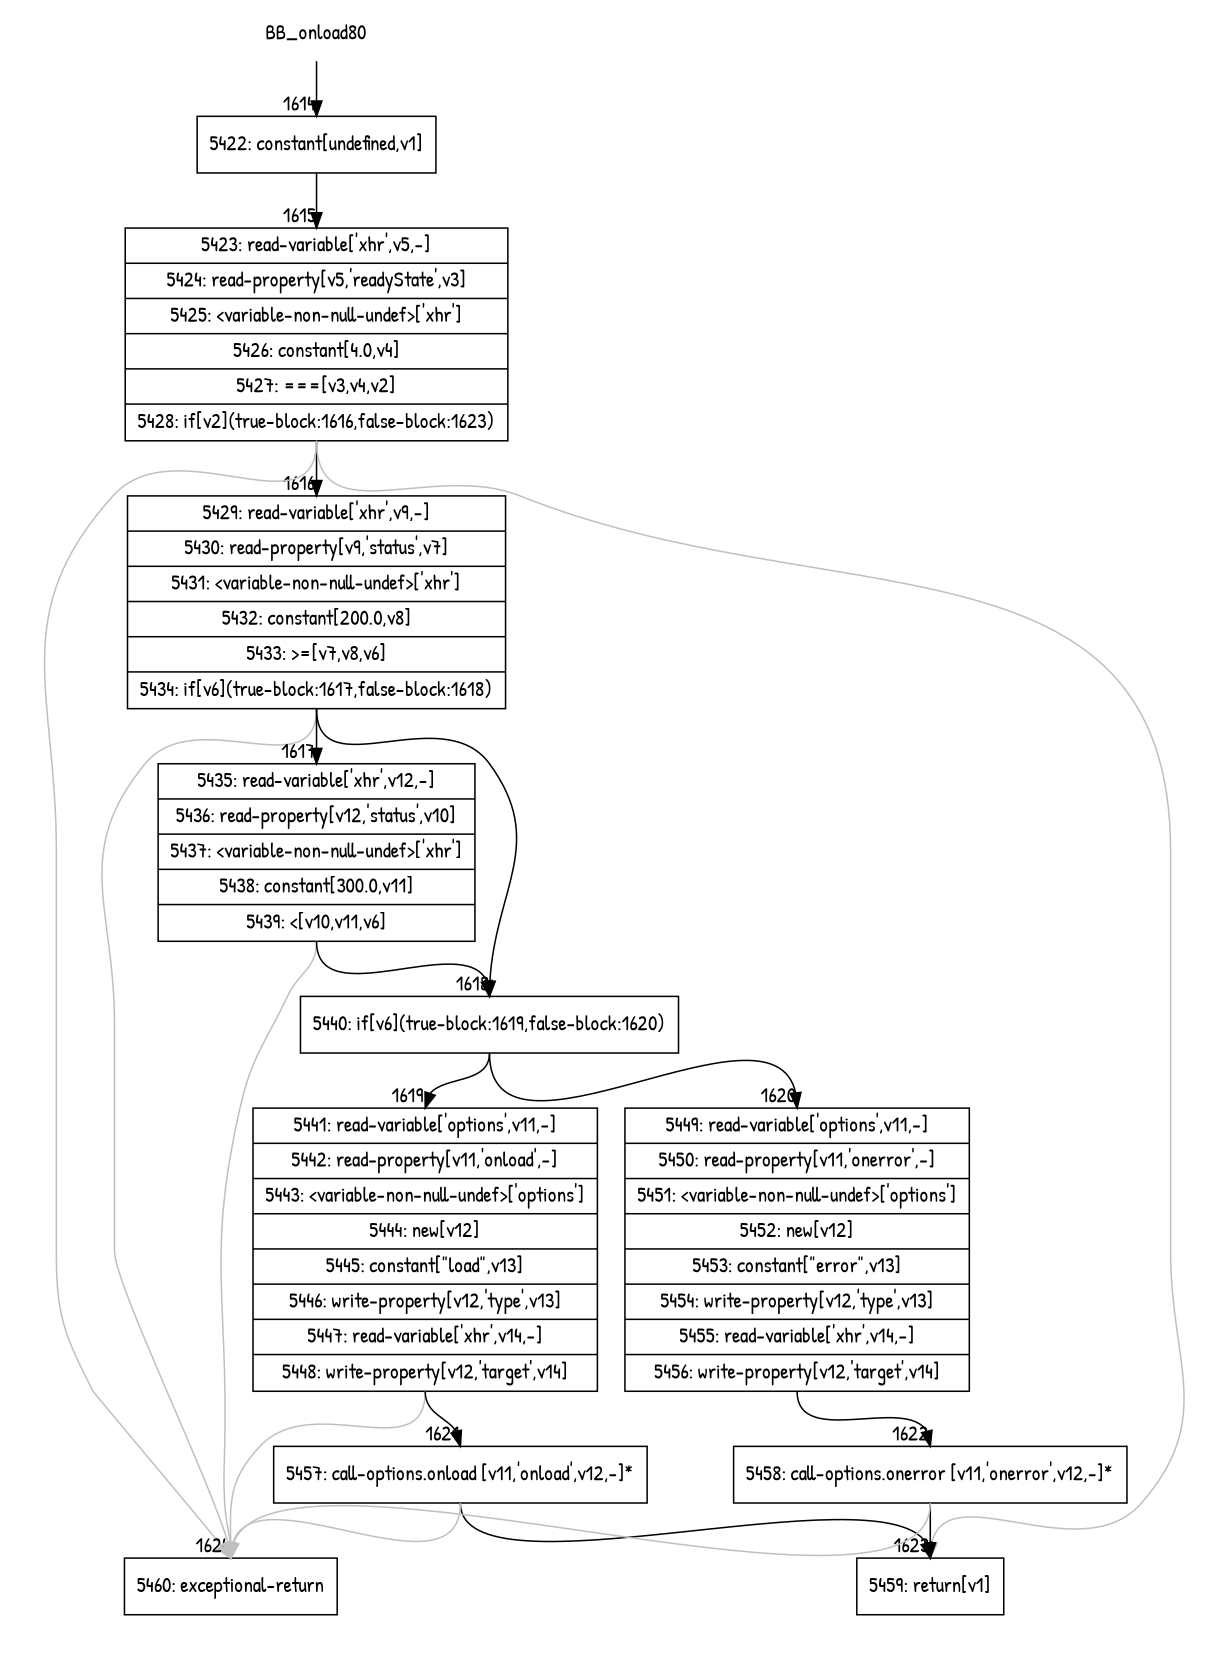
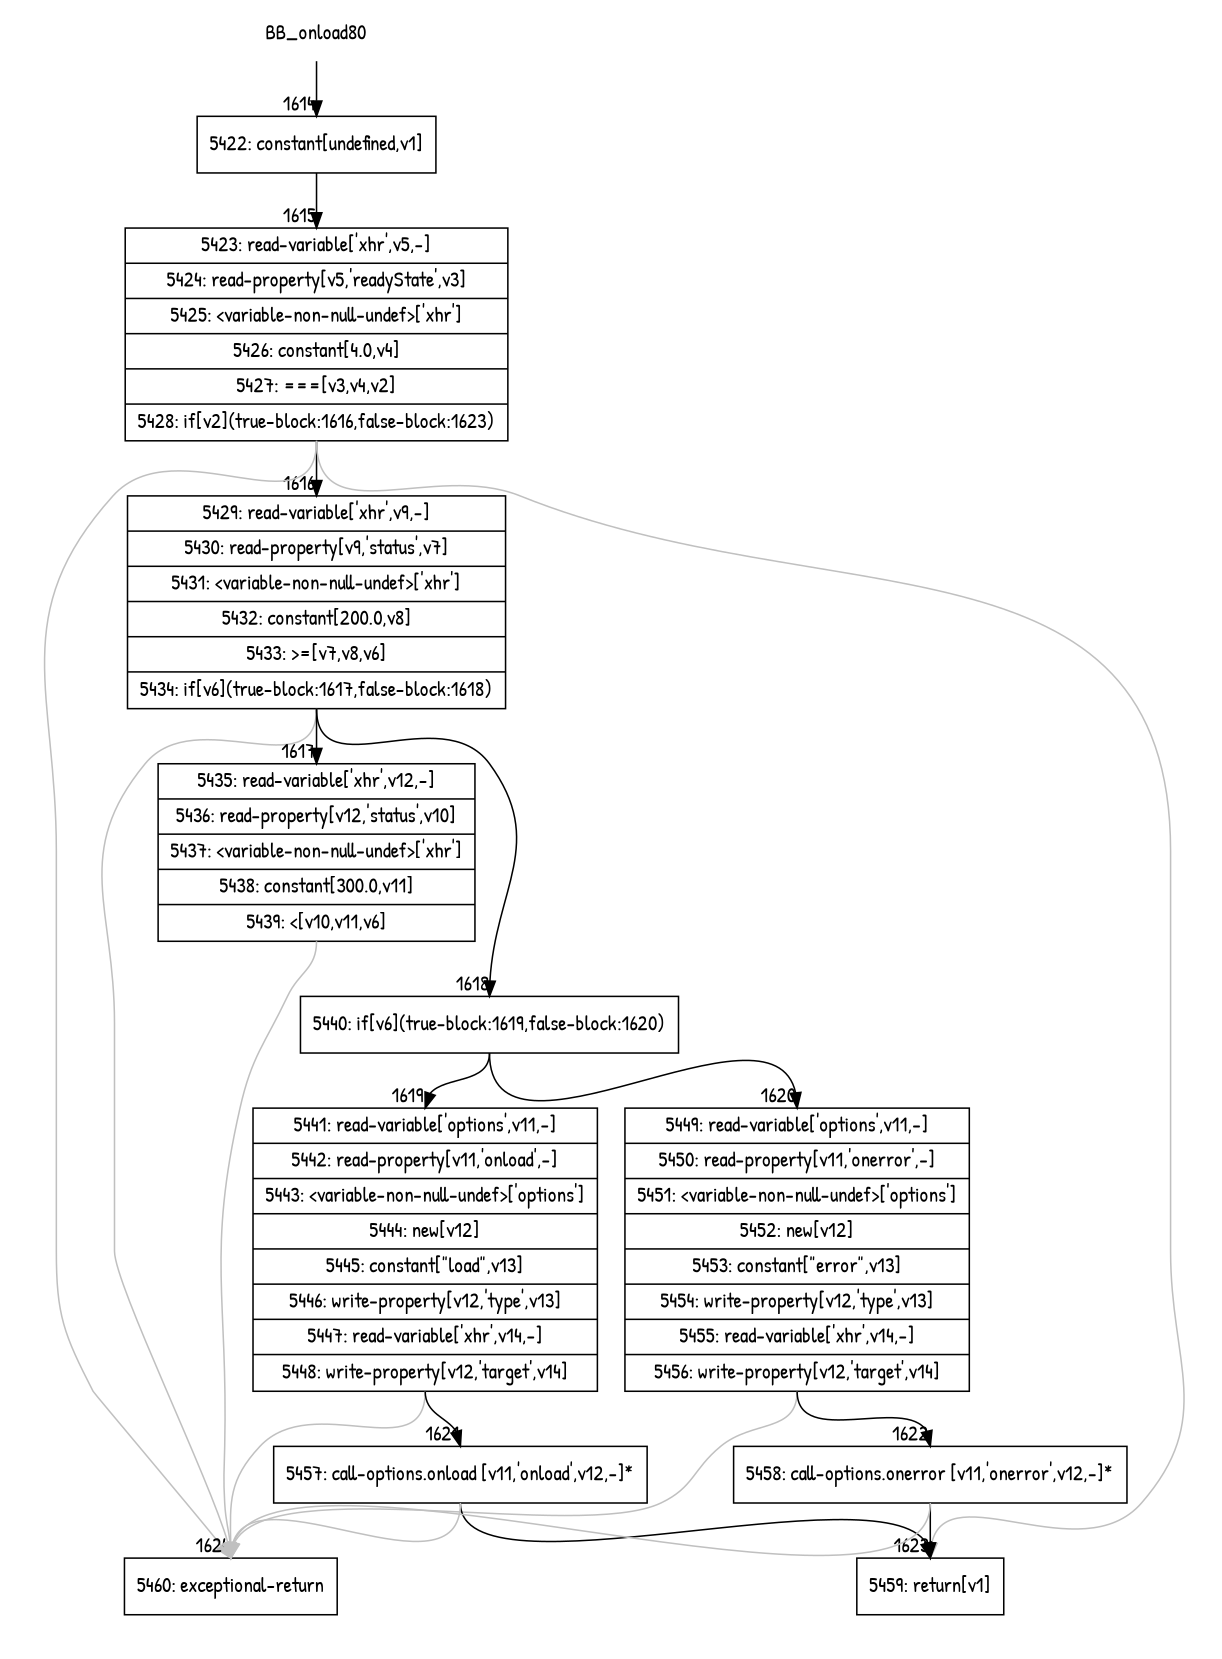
(395, 970) -> none
none -> (536, 1515)
